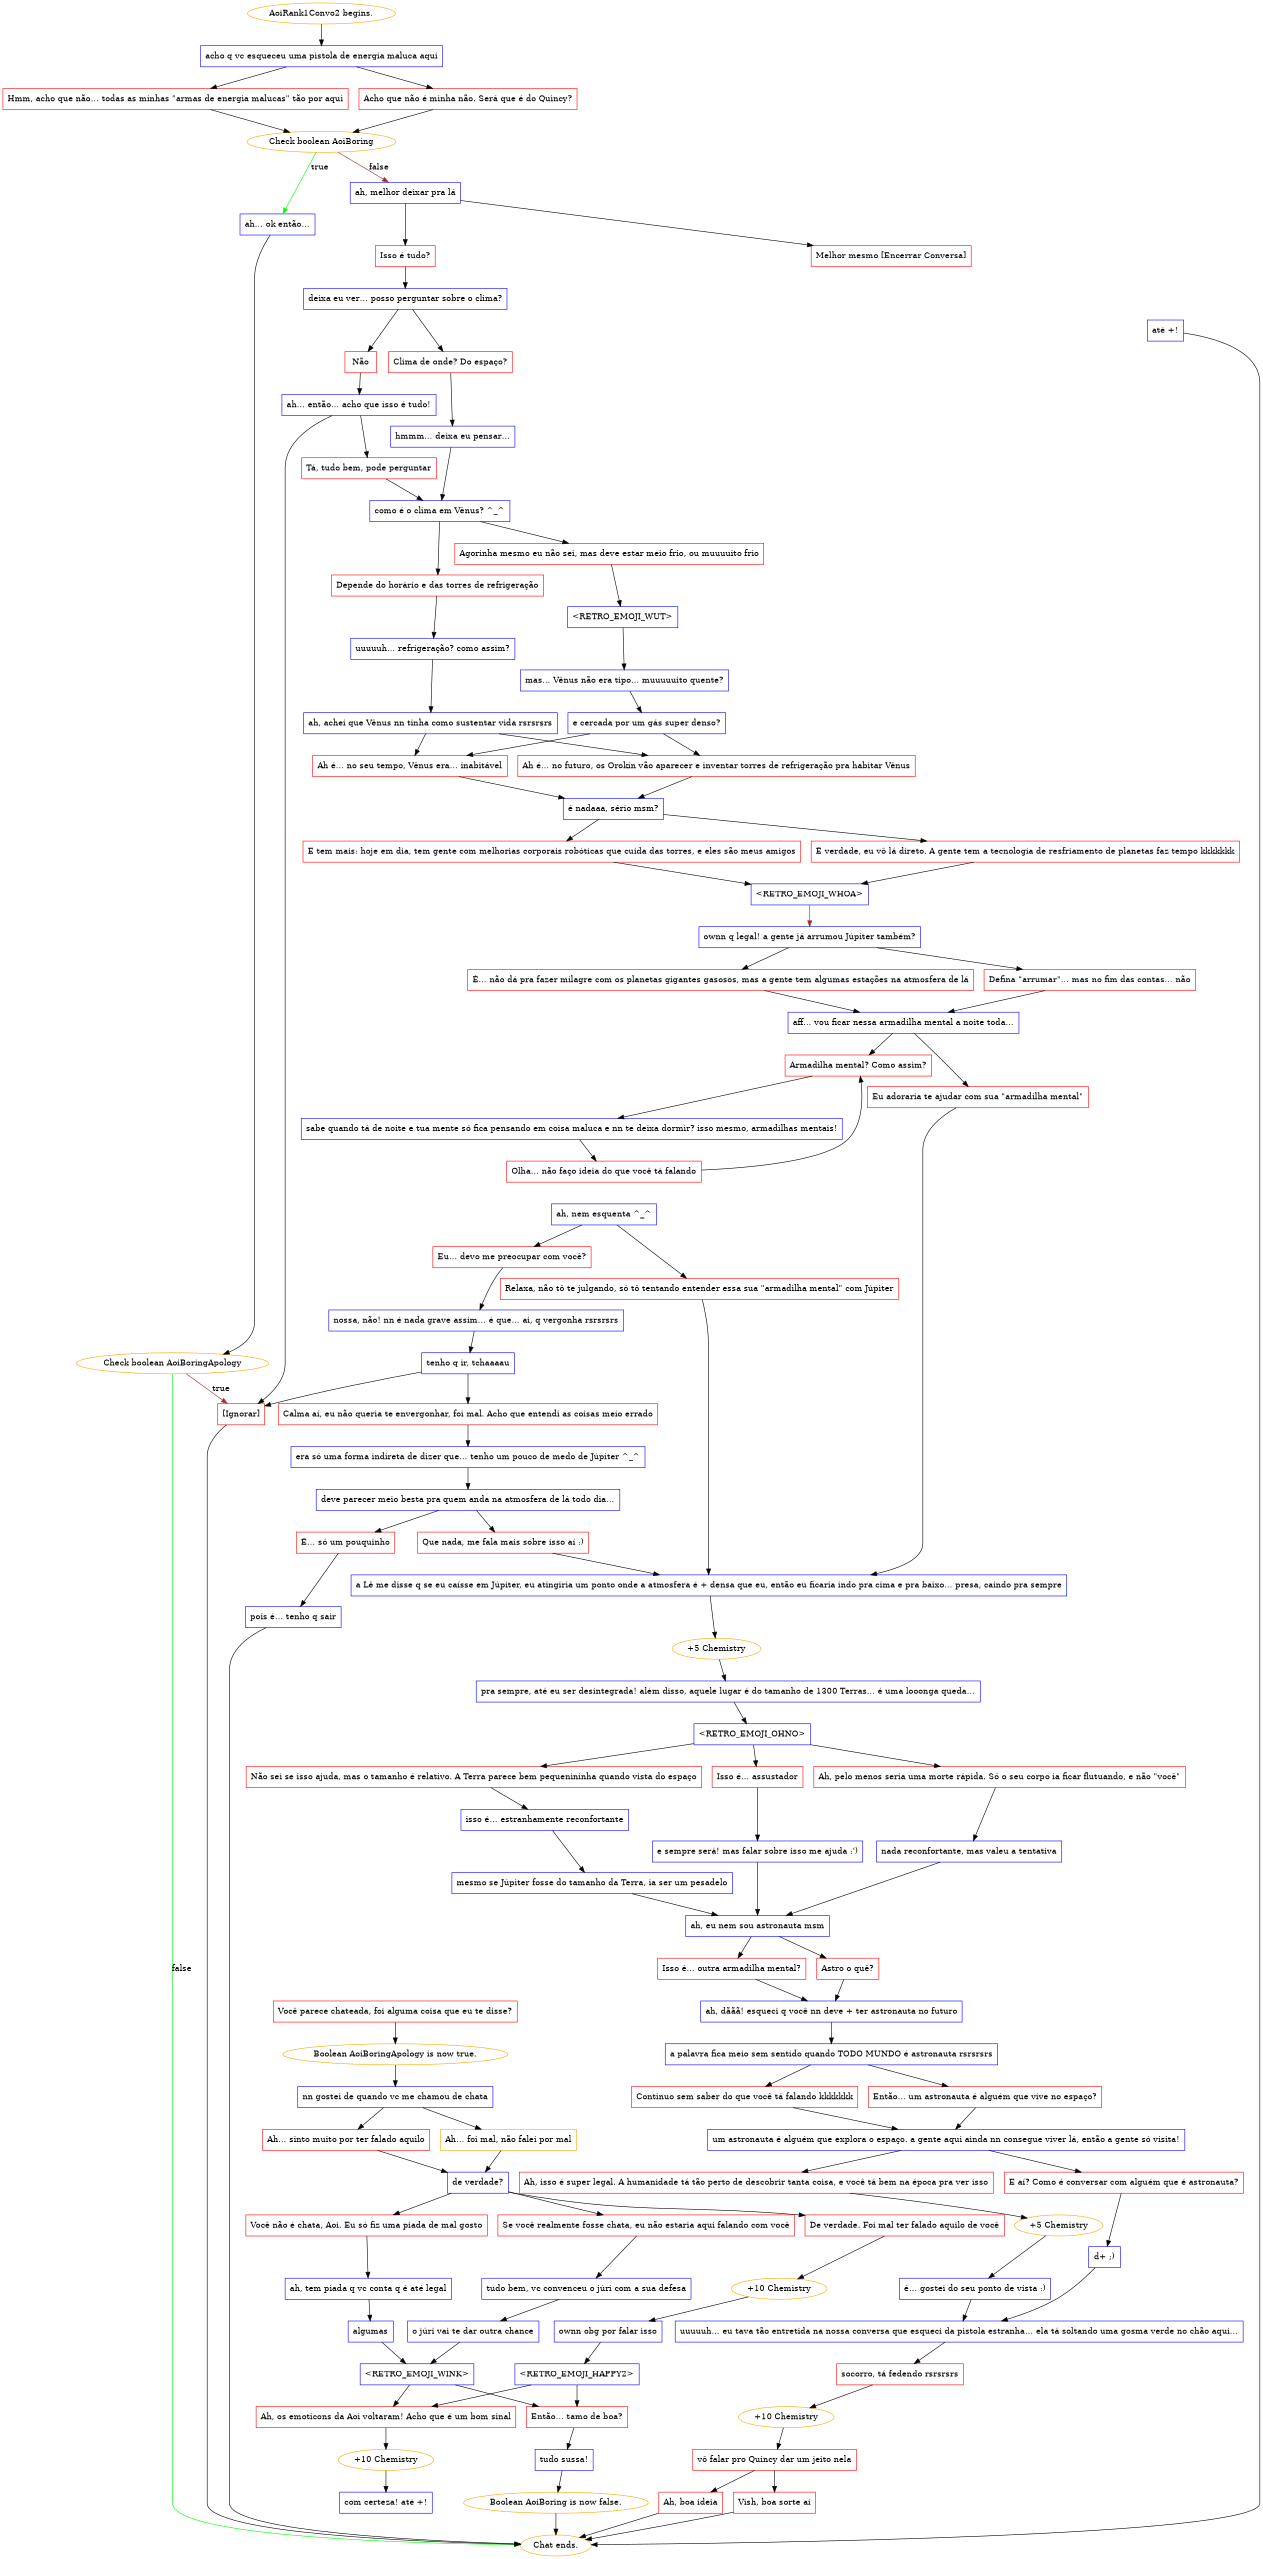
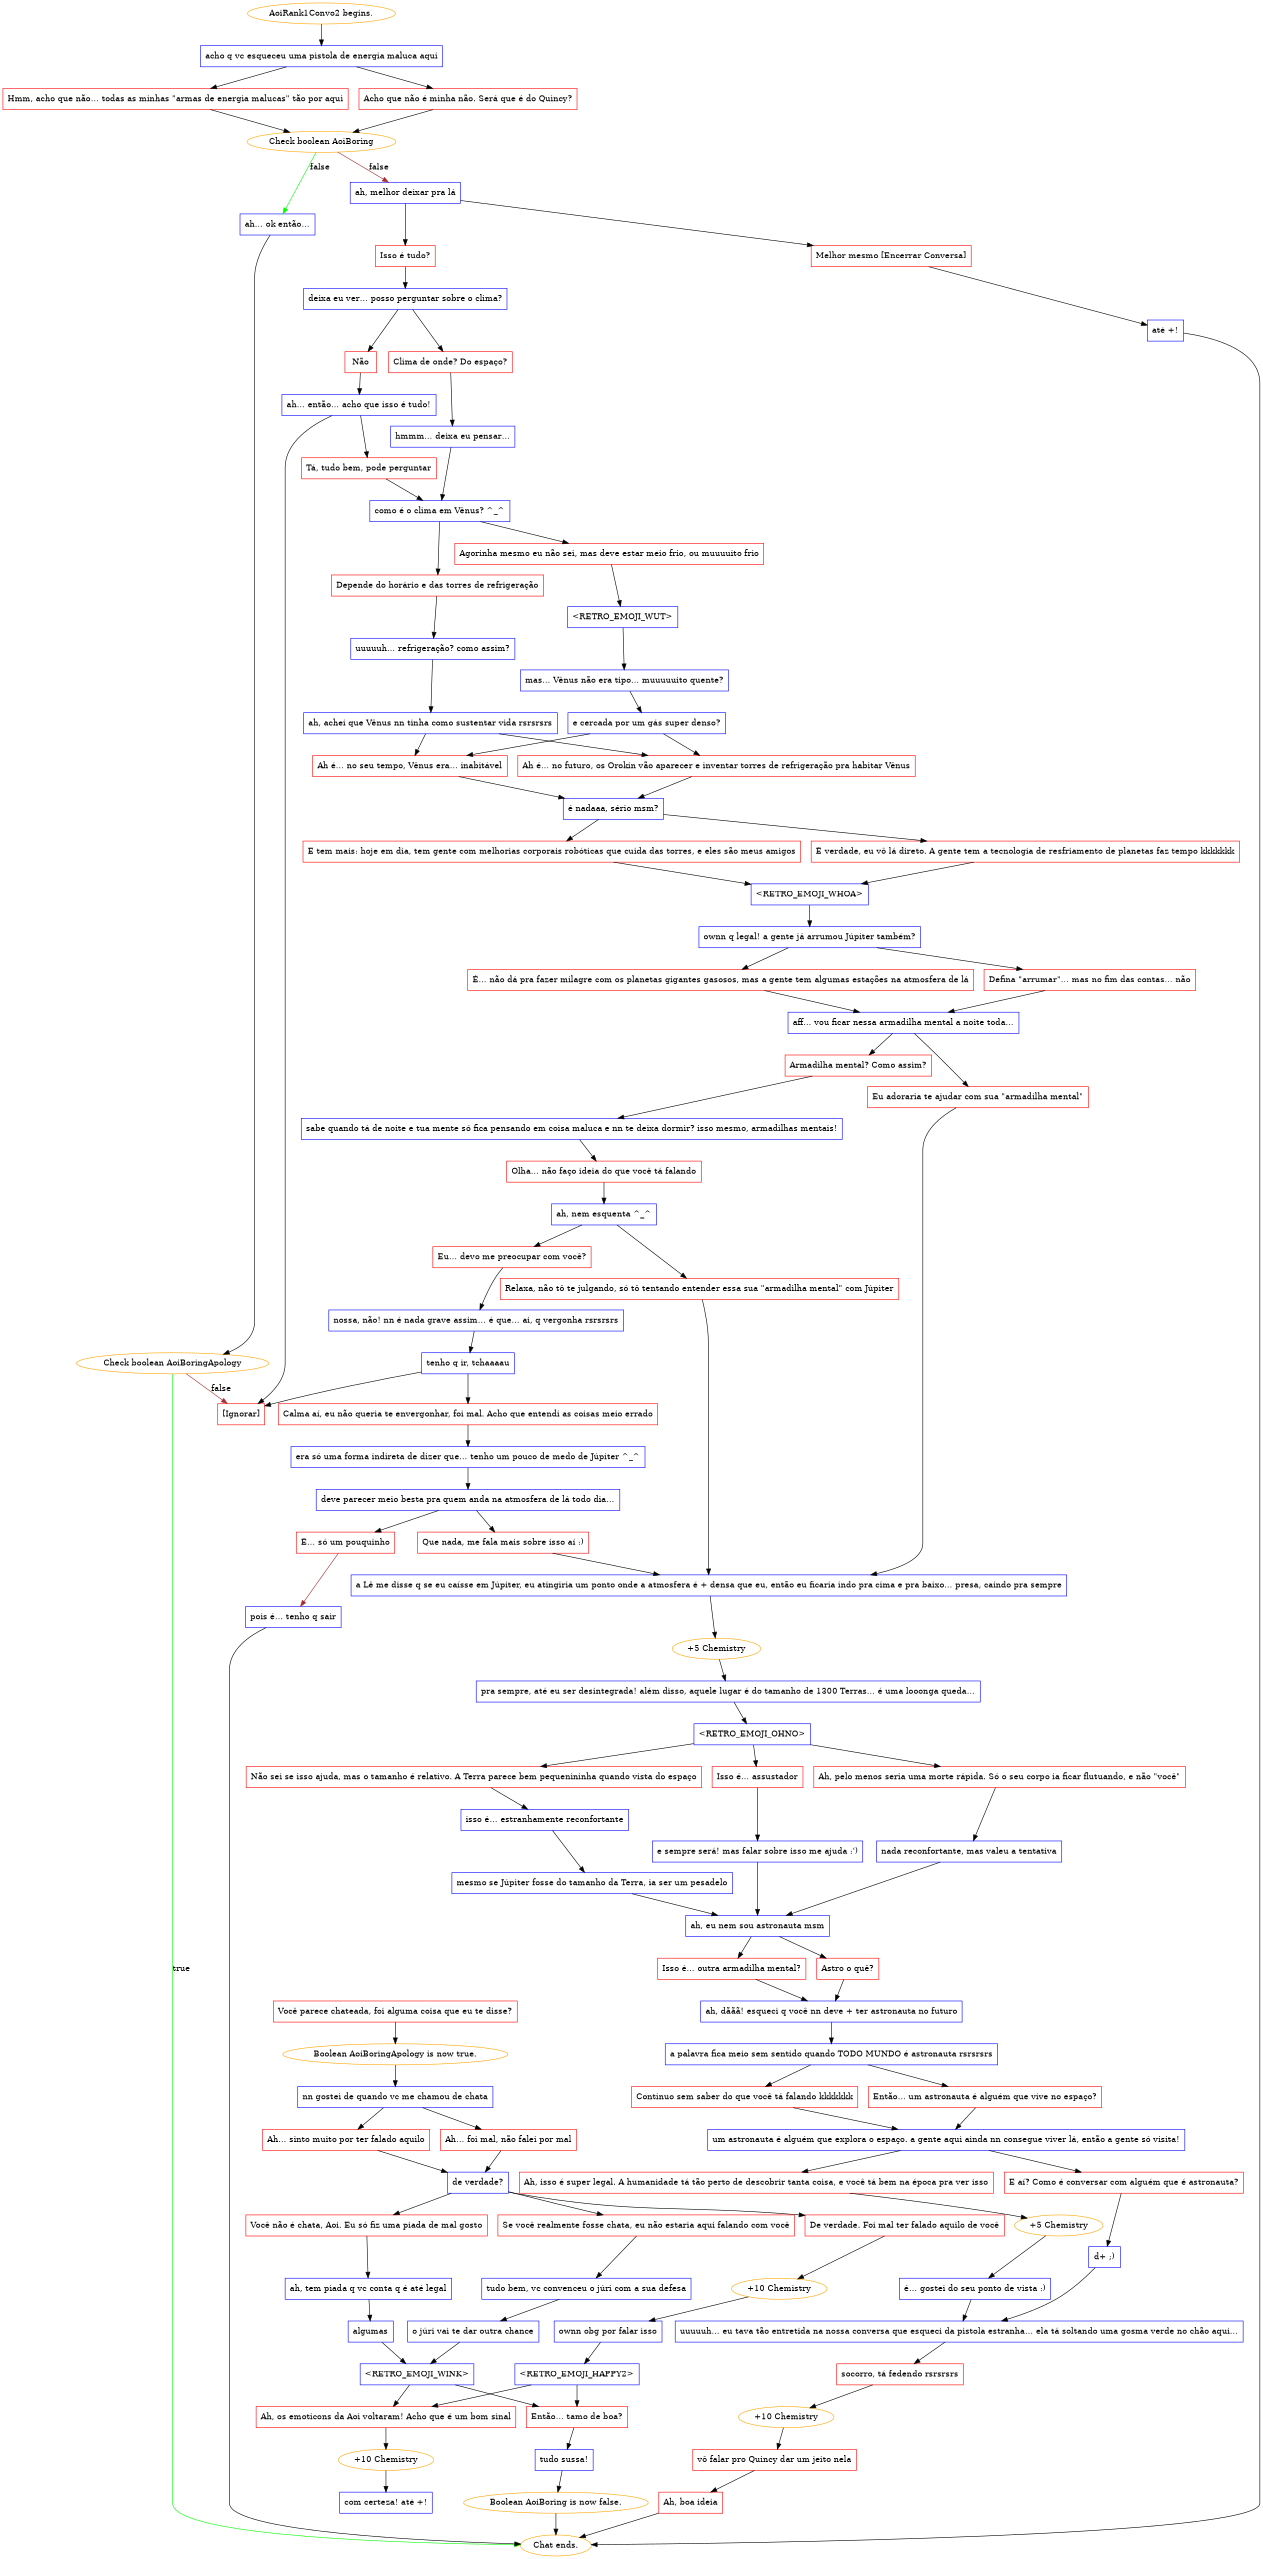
(320, 167) -> (320, 167)
none -> (1035, 295)
(810, 913) -> (810, 913)
(807, 1158) -> (604, 1190)
(221, 1389) -> (221, 1389)
(321, 1577) -> (321, 1577)
(182, 1969) -> (182, 1969)
(207, 2118) -> none
(508, 2140) -> (508, 2140)
(775, 2503) -> none
